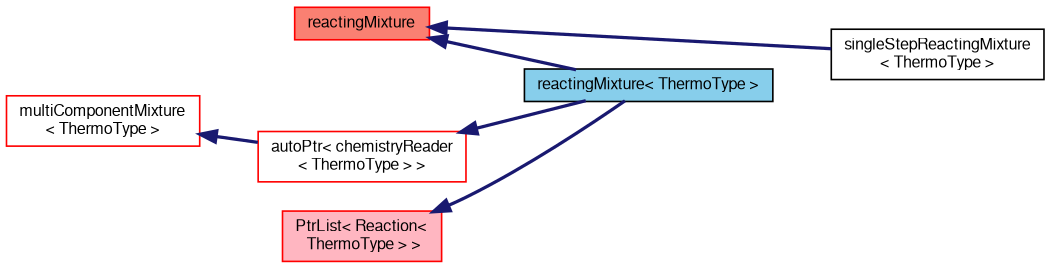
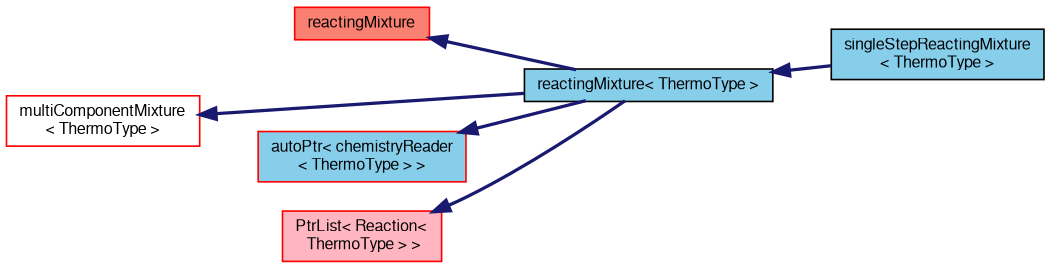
(639, 38) -> (810, 68)
(938, 54) -> (938, 54)
(237, 139) -> (370, 103)
(362, 157) -> (362, 157)
